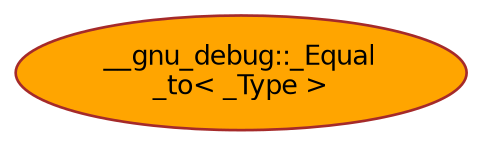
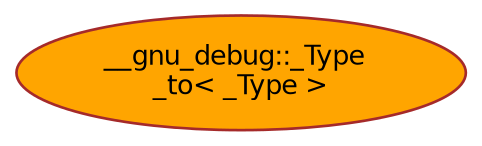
(241, 73) -> (241, 73)
